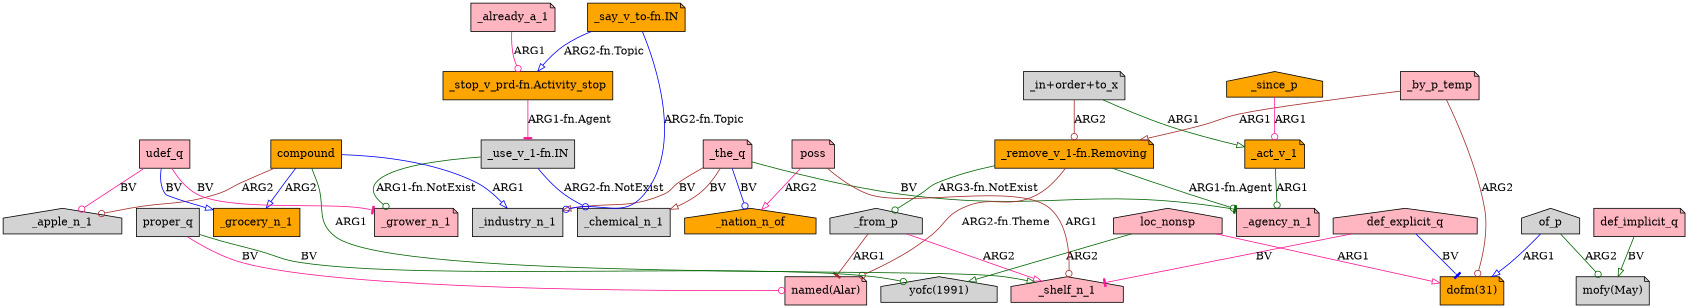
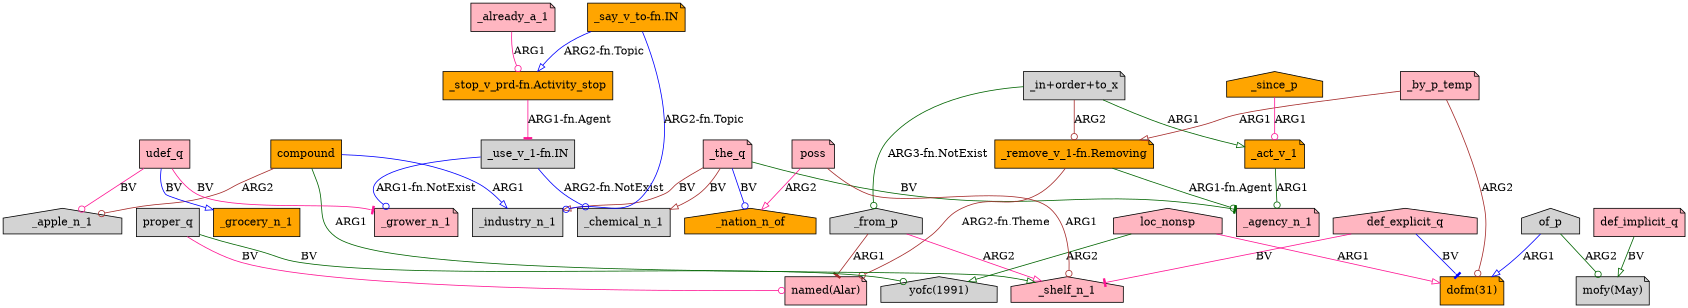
(410, 167) -> (410, 167)
(943, 180) -> (921, 114)
(283, 185) -> none
